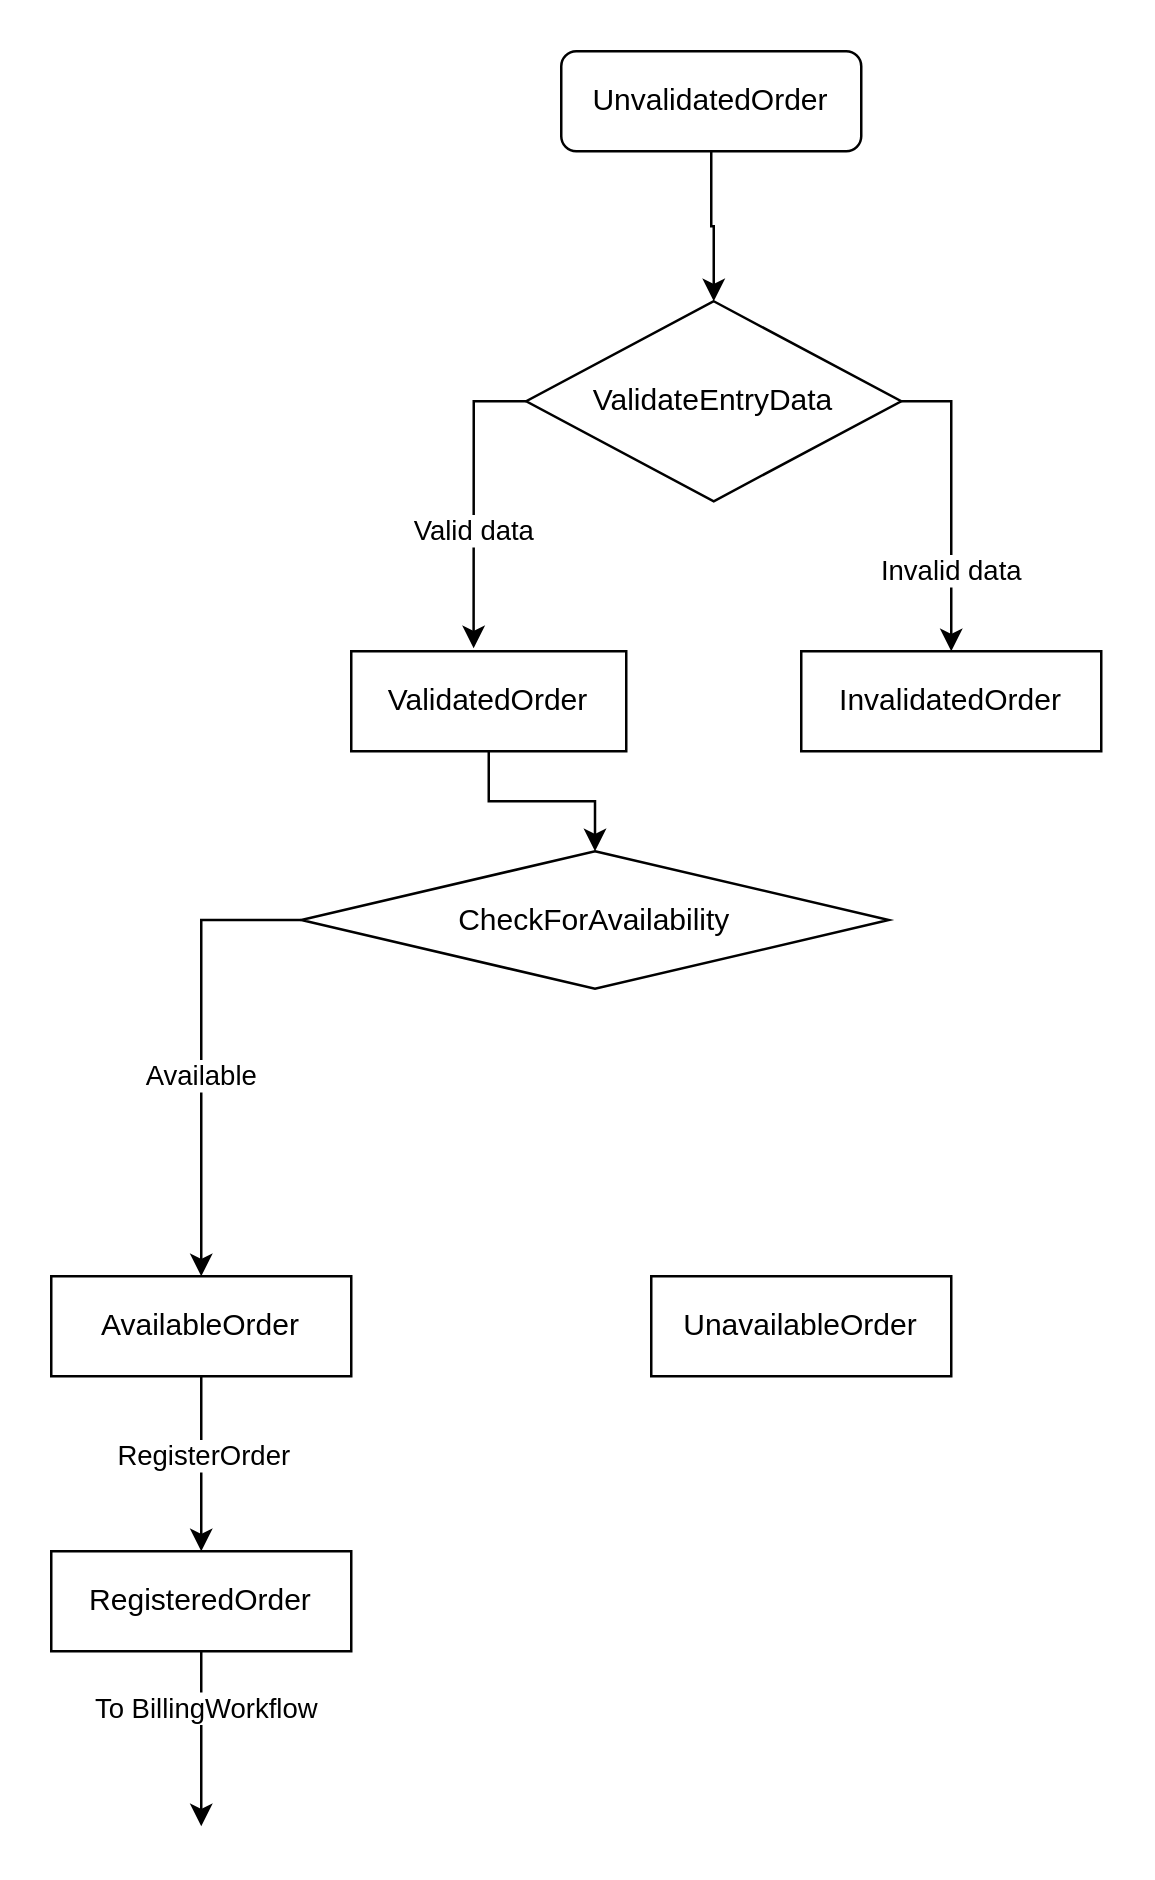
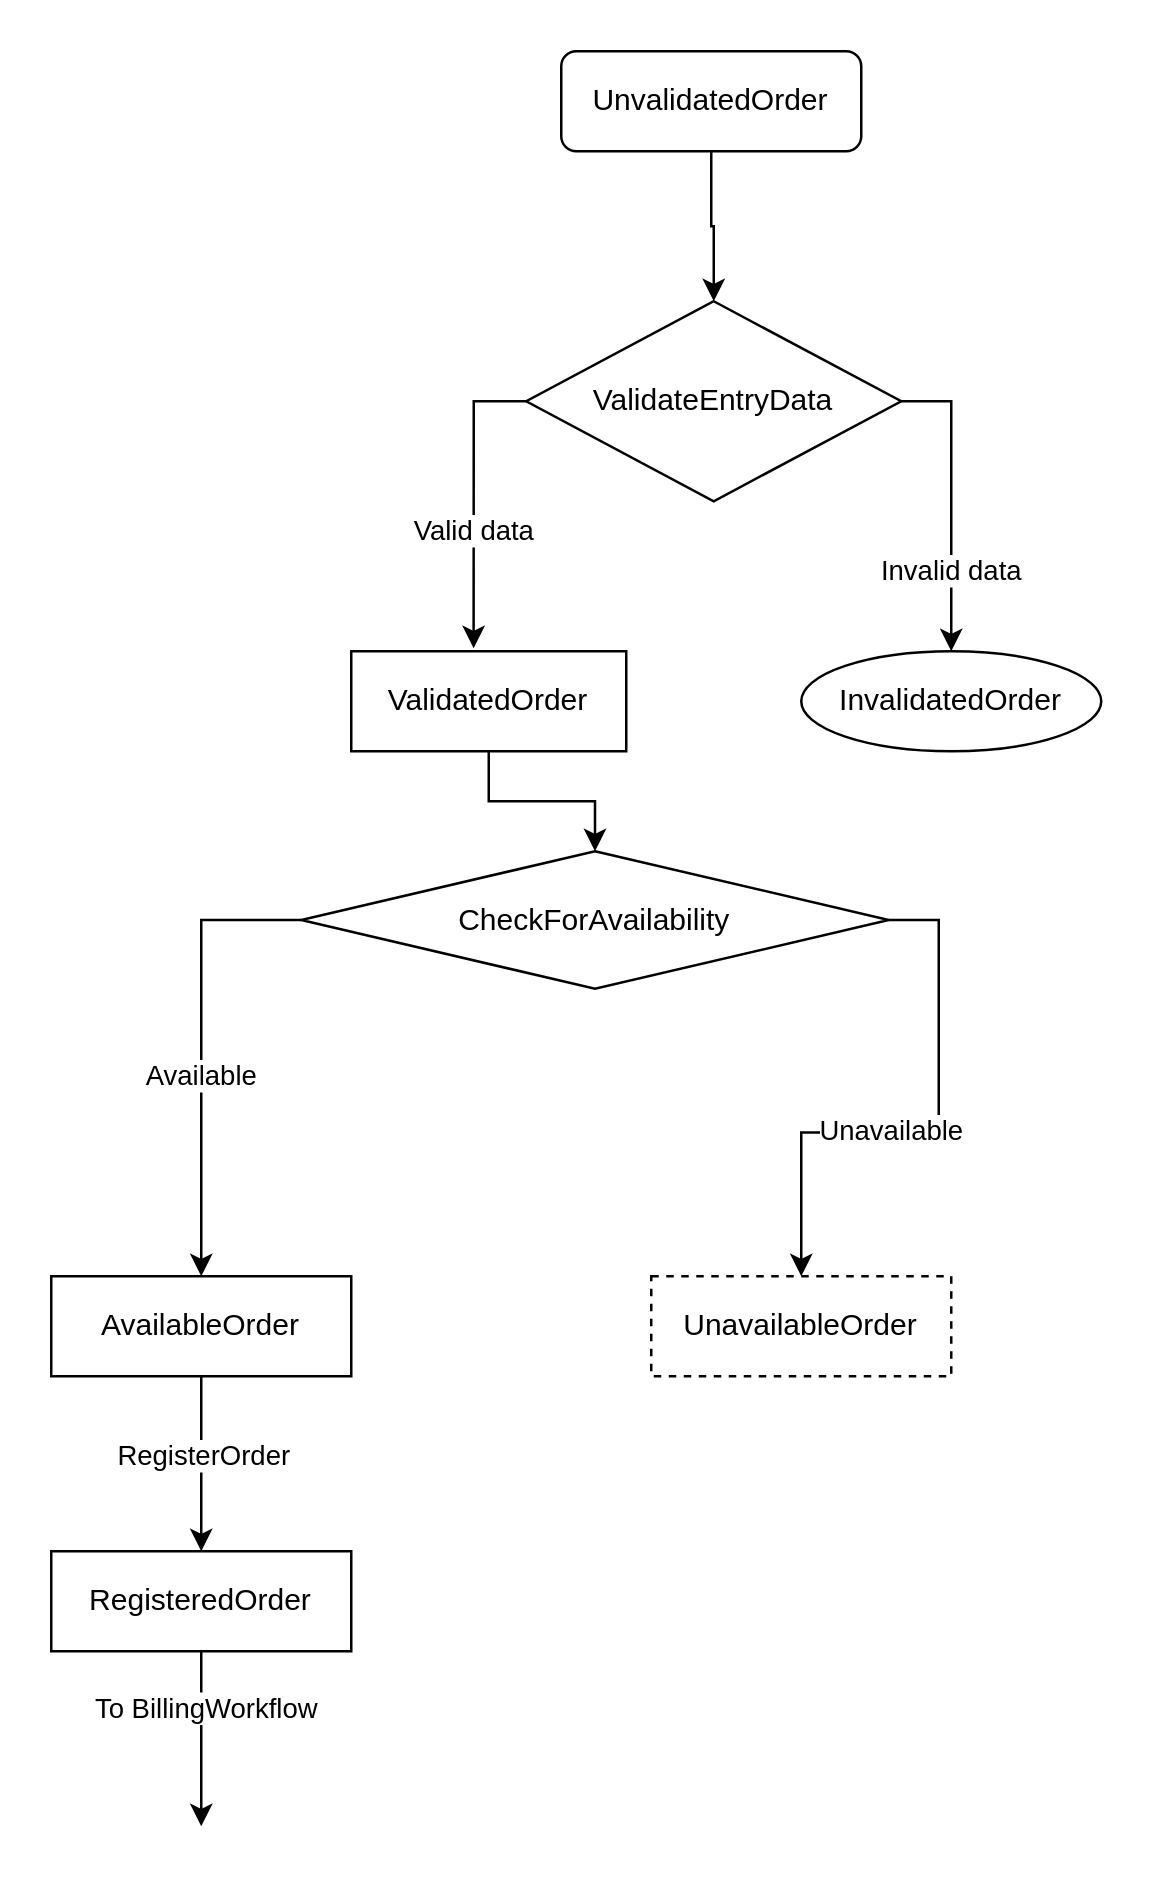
(951, 701) -> (951, 701)
none -> (938, 1133)
(801, 1326) -> (801, 1326)
